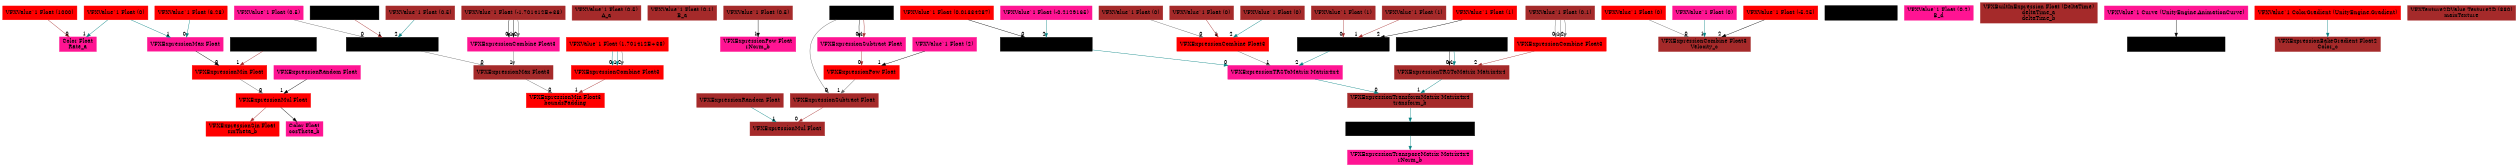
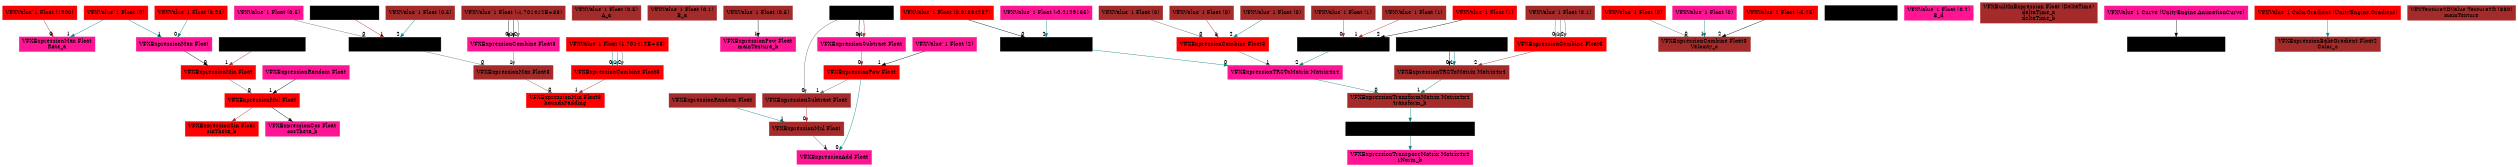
(78, 44) -> (57, 44)
(758, 44) -> (758, 44)
(305, 129) -> (303, 129)
none -> (834, 157)
